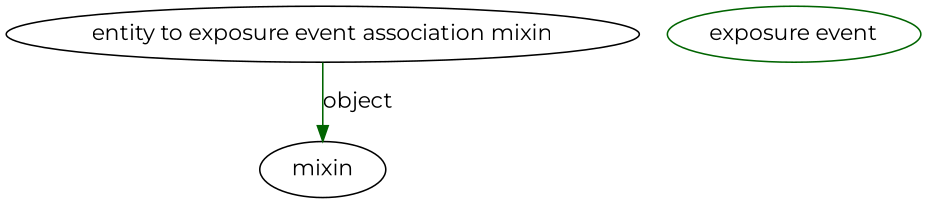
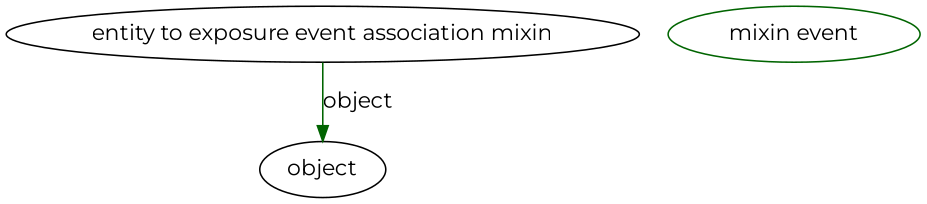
(794, 34) -> (794, 34)
(323, 170) -> (323, 170)
